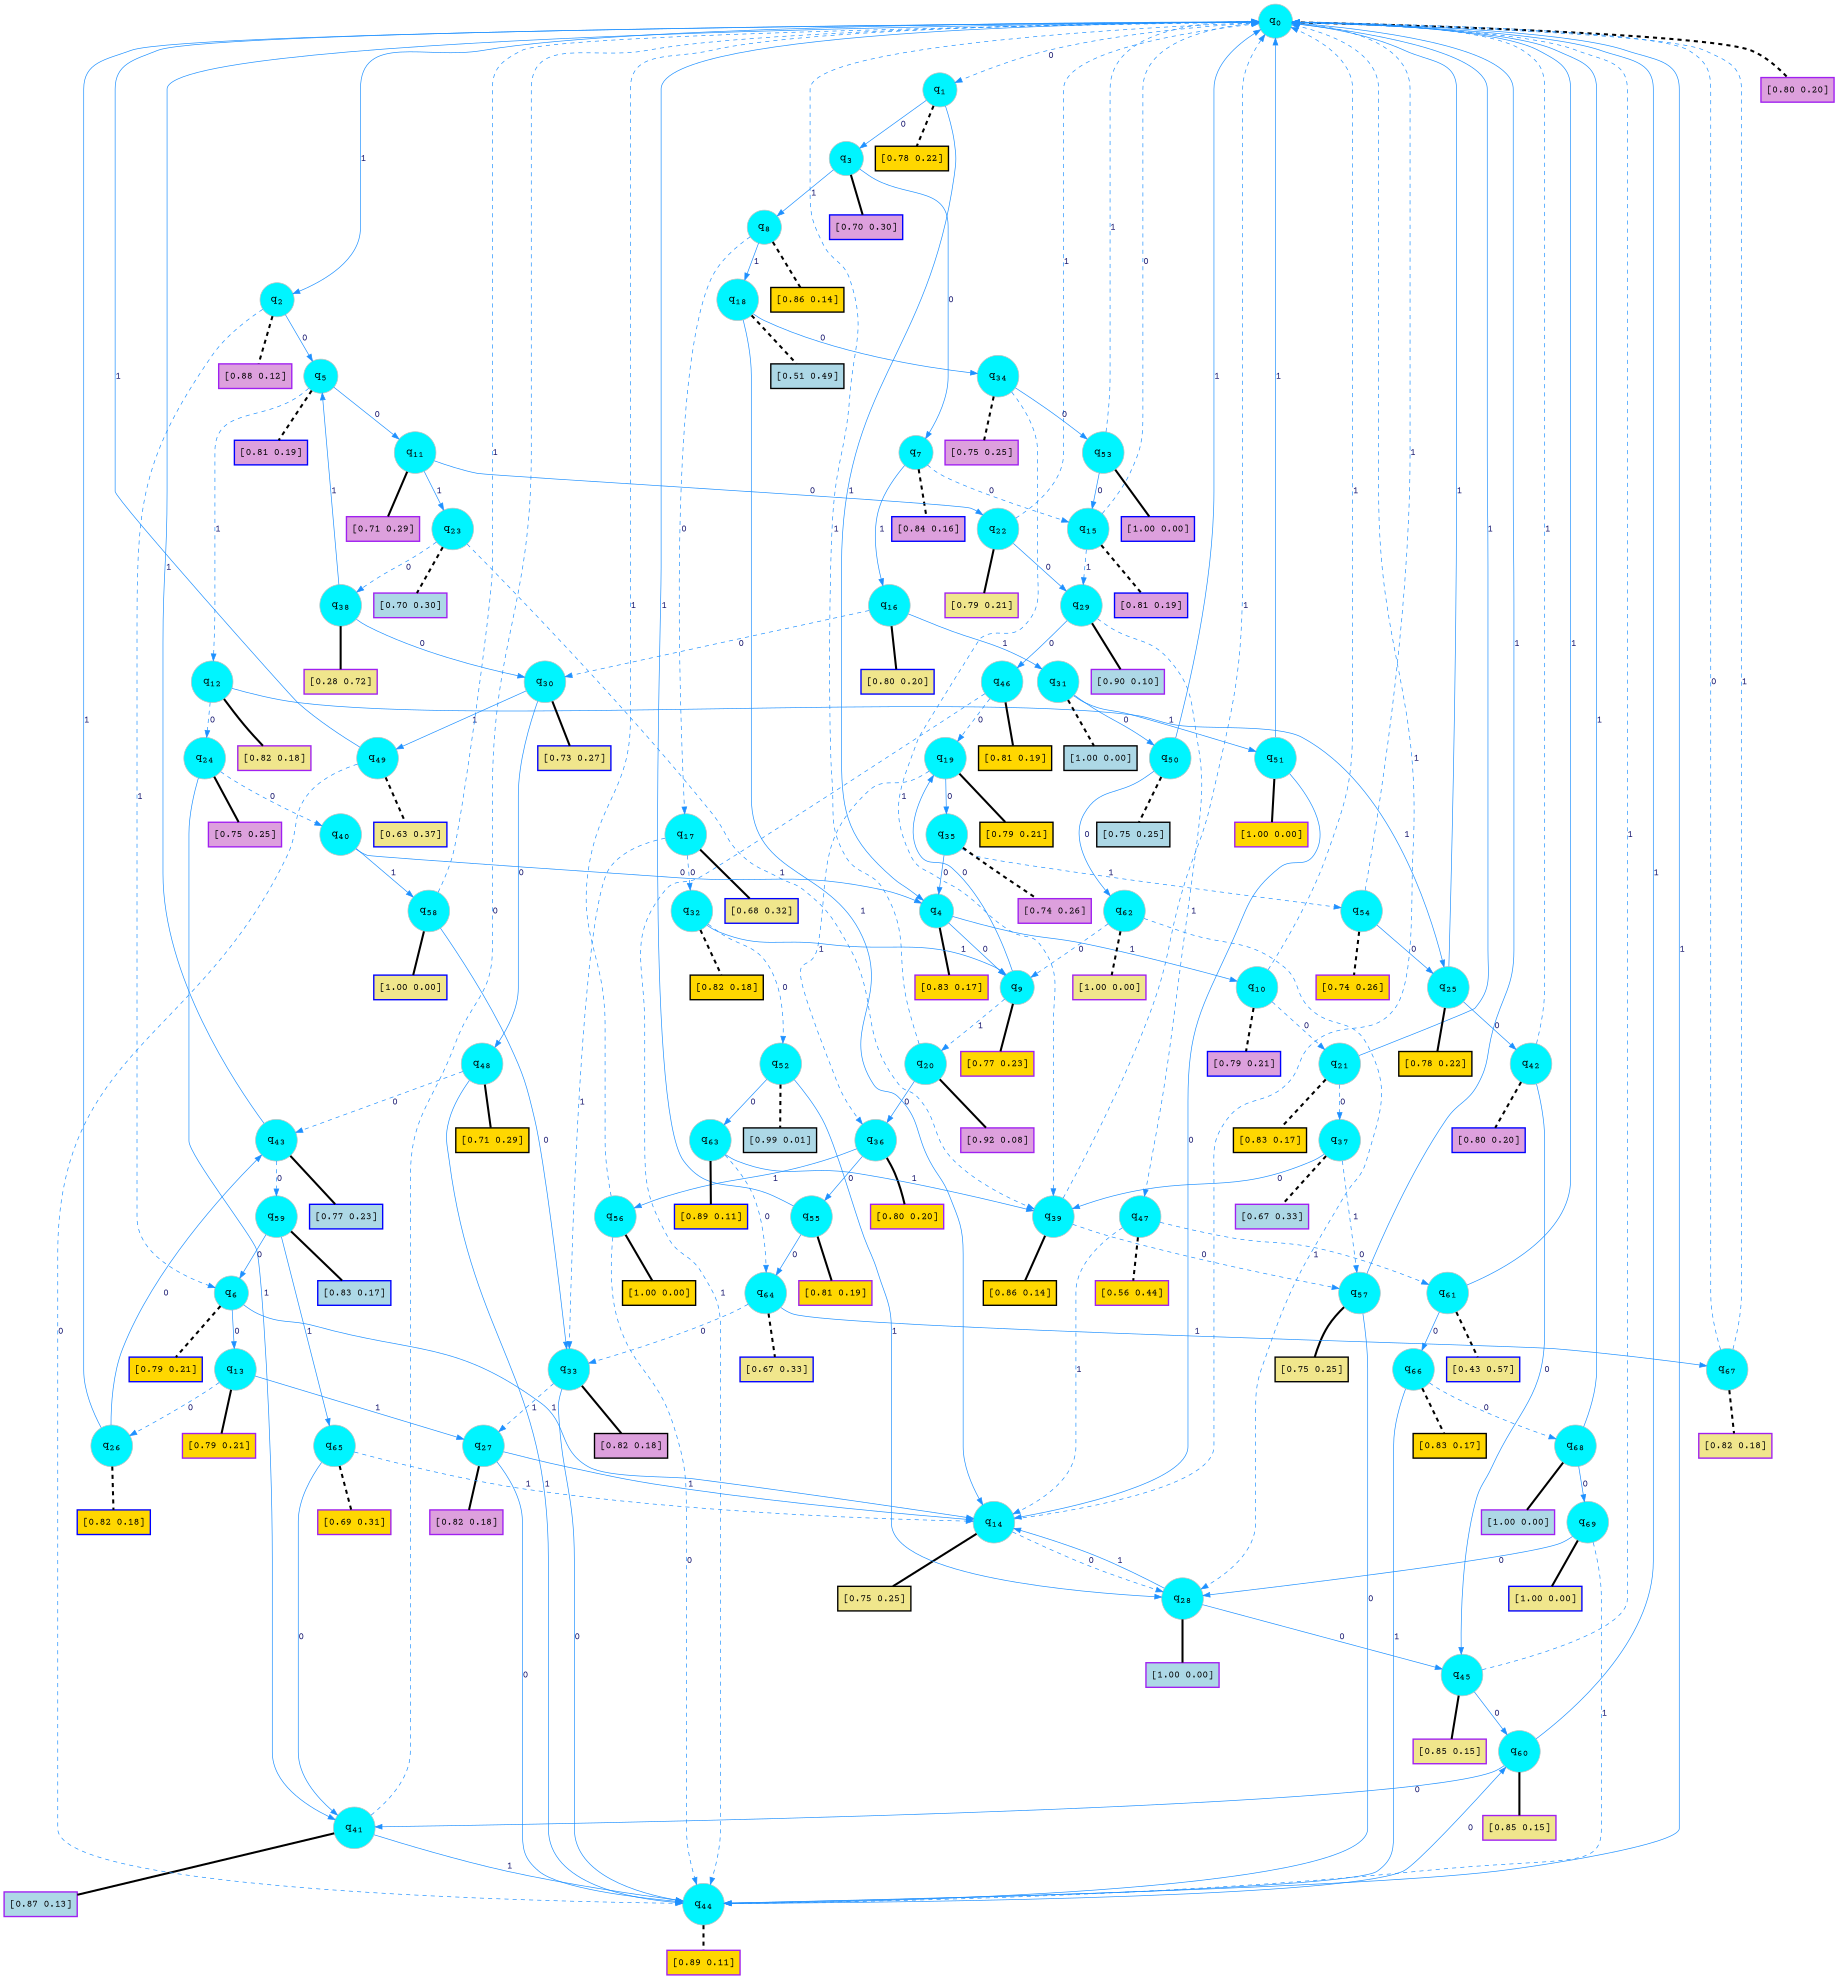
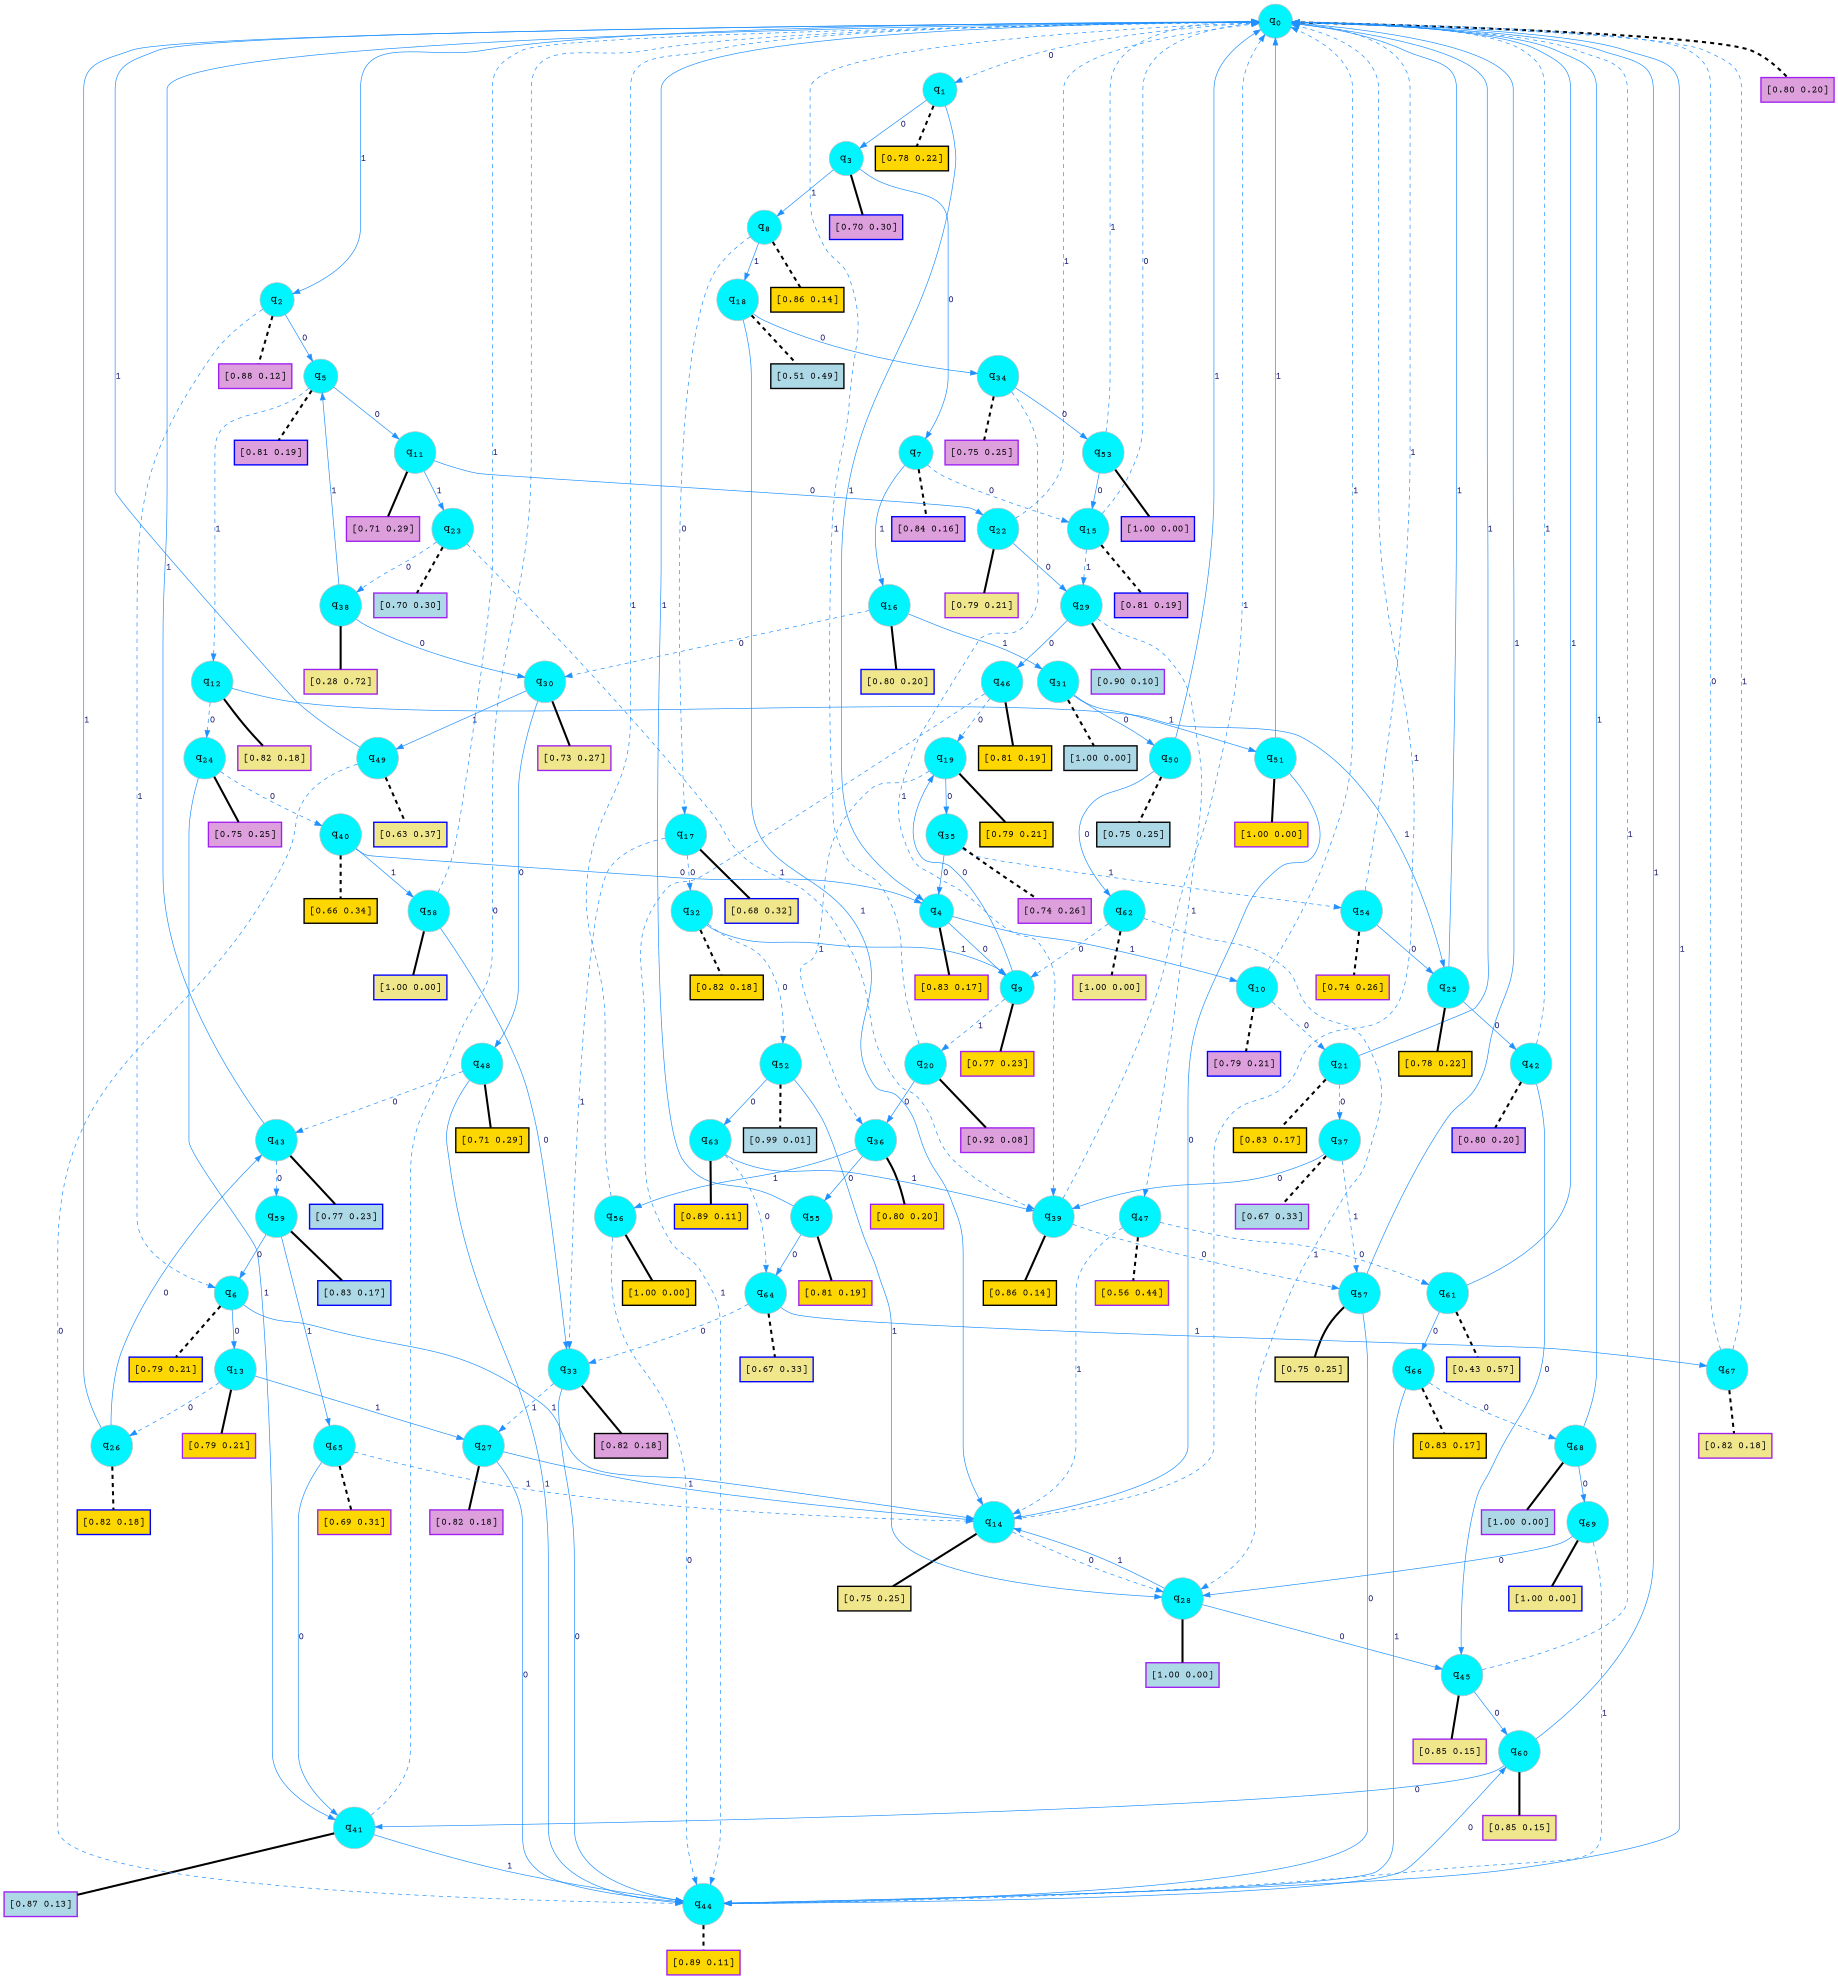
(574, 758) -> (574, 758)
none -> (341, 911)
